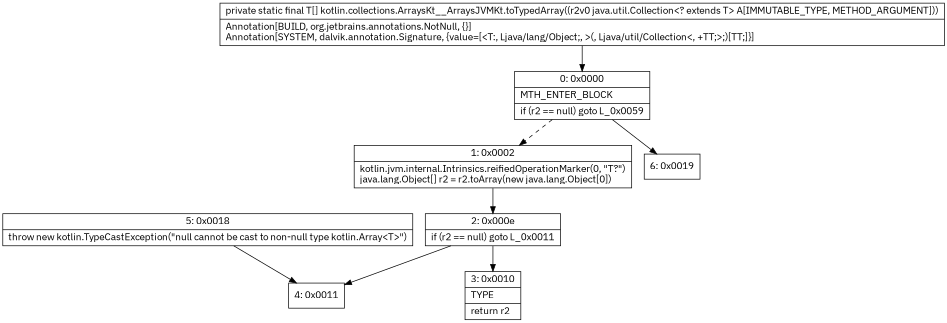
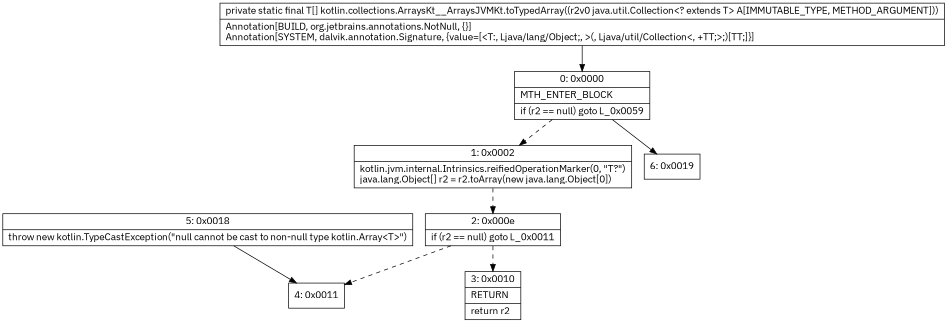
(493, 197) -> (493, 197)
(493, 255) -> (493, 255)
(401, 264) -> (401, 264)
(482, 295) -> (490, 295)
